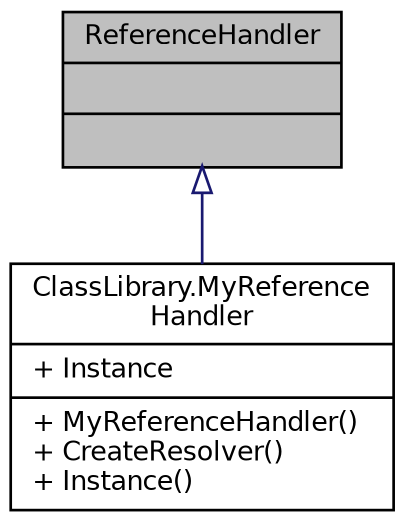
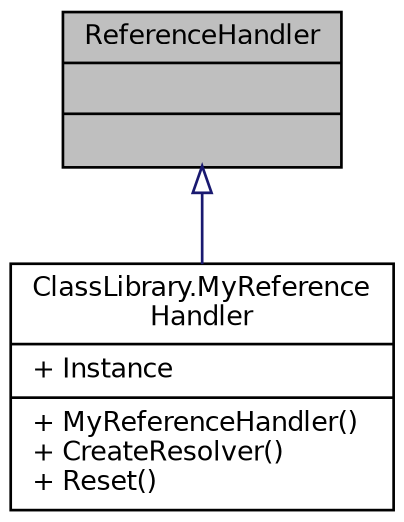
(114, 482) -> (95, 482)
